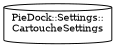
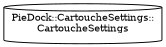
(58, 24) -> (83, 24)
